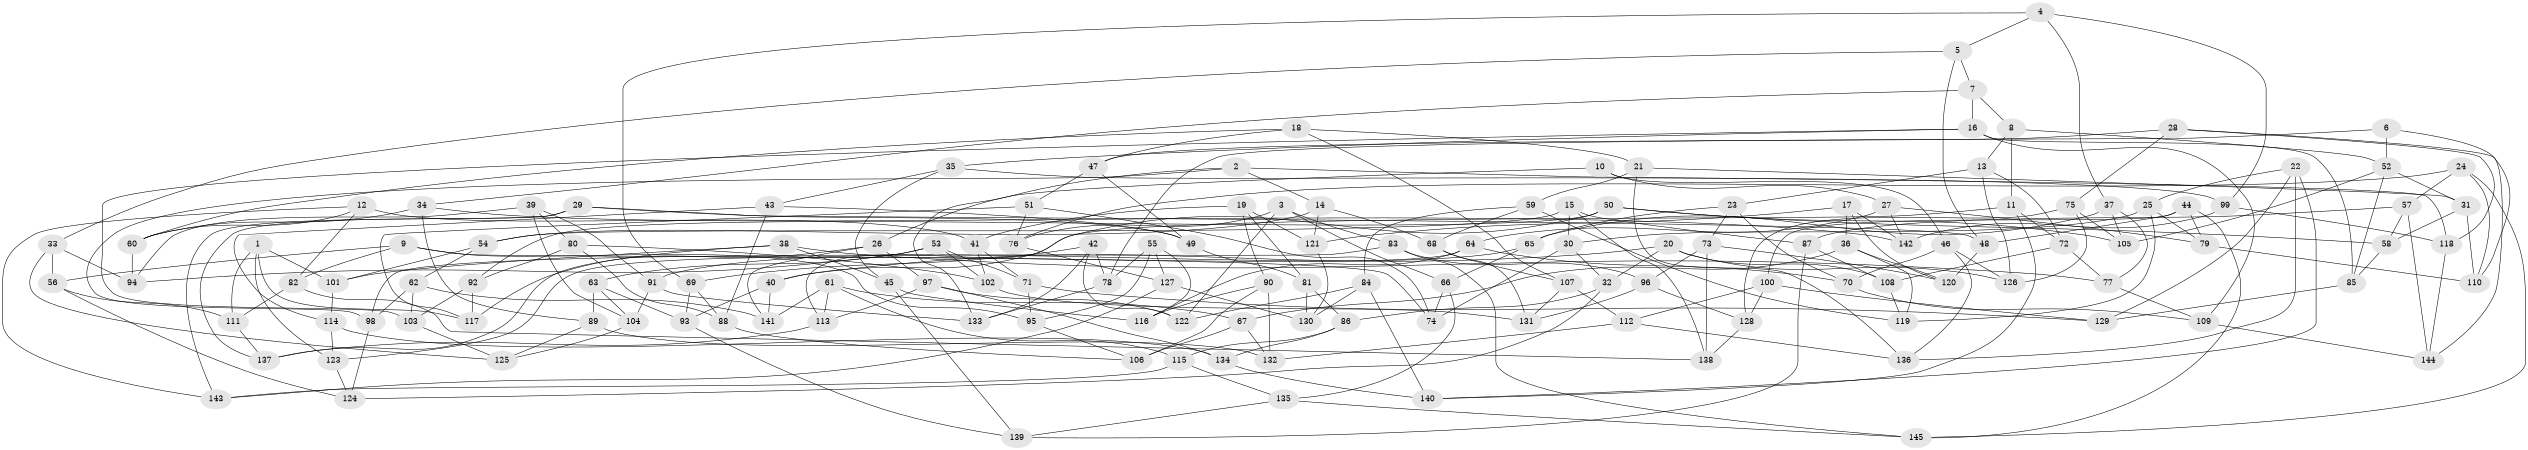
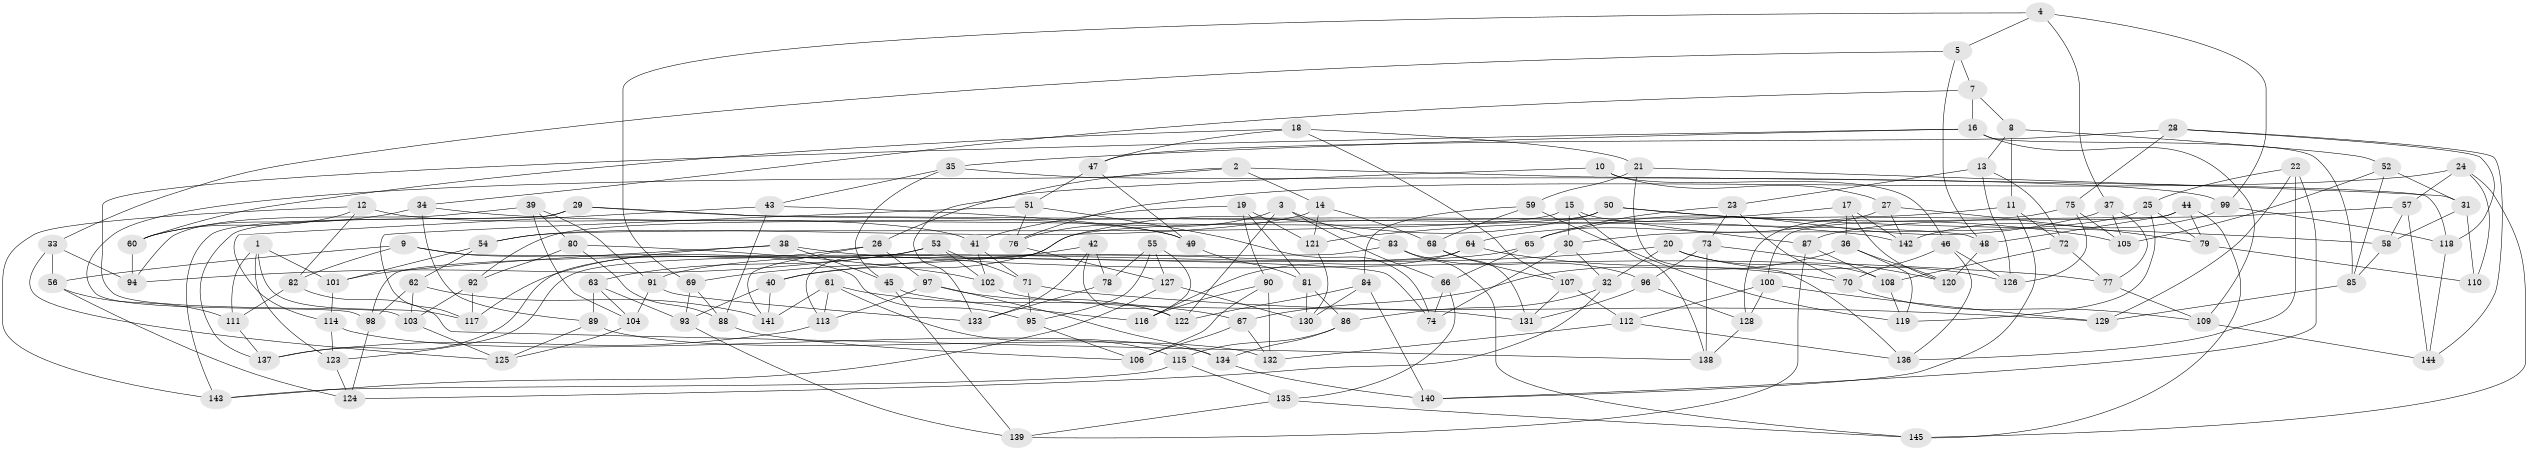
(2387, 128) -> none
